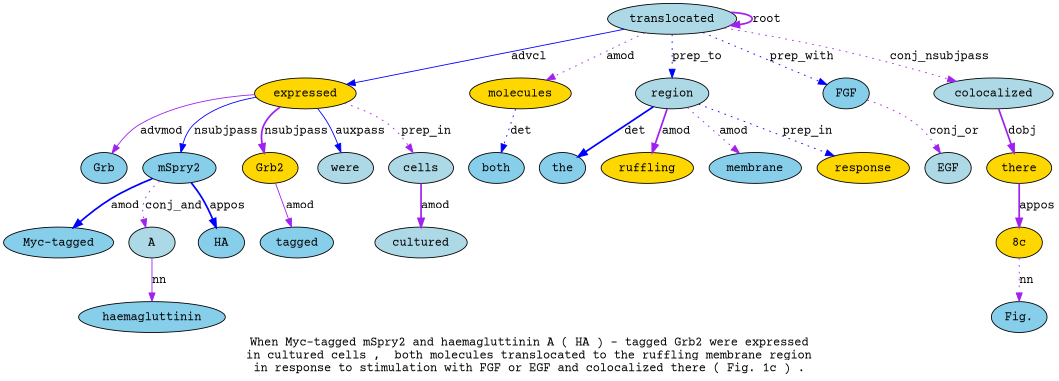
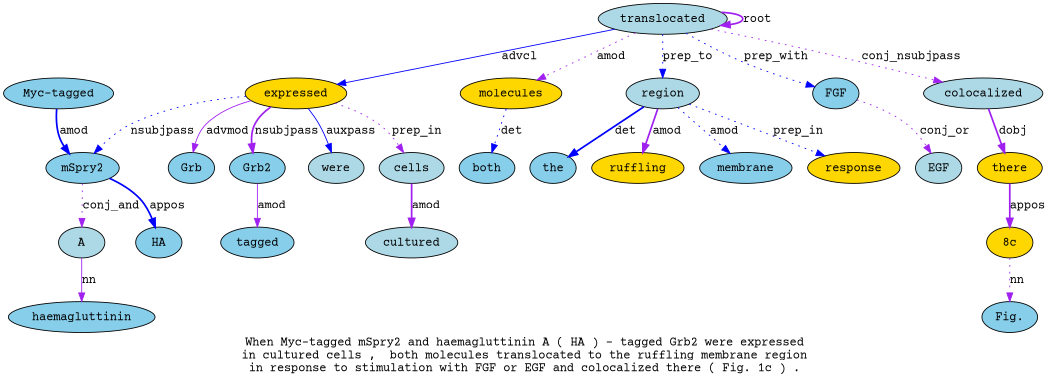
(213, 111) -> (169, 110)
(710, 128) -> (701, 128)
(270, 168) -> (257, 168)
(114, 197) -> (57, 128)
